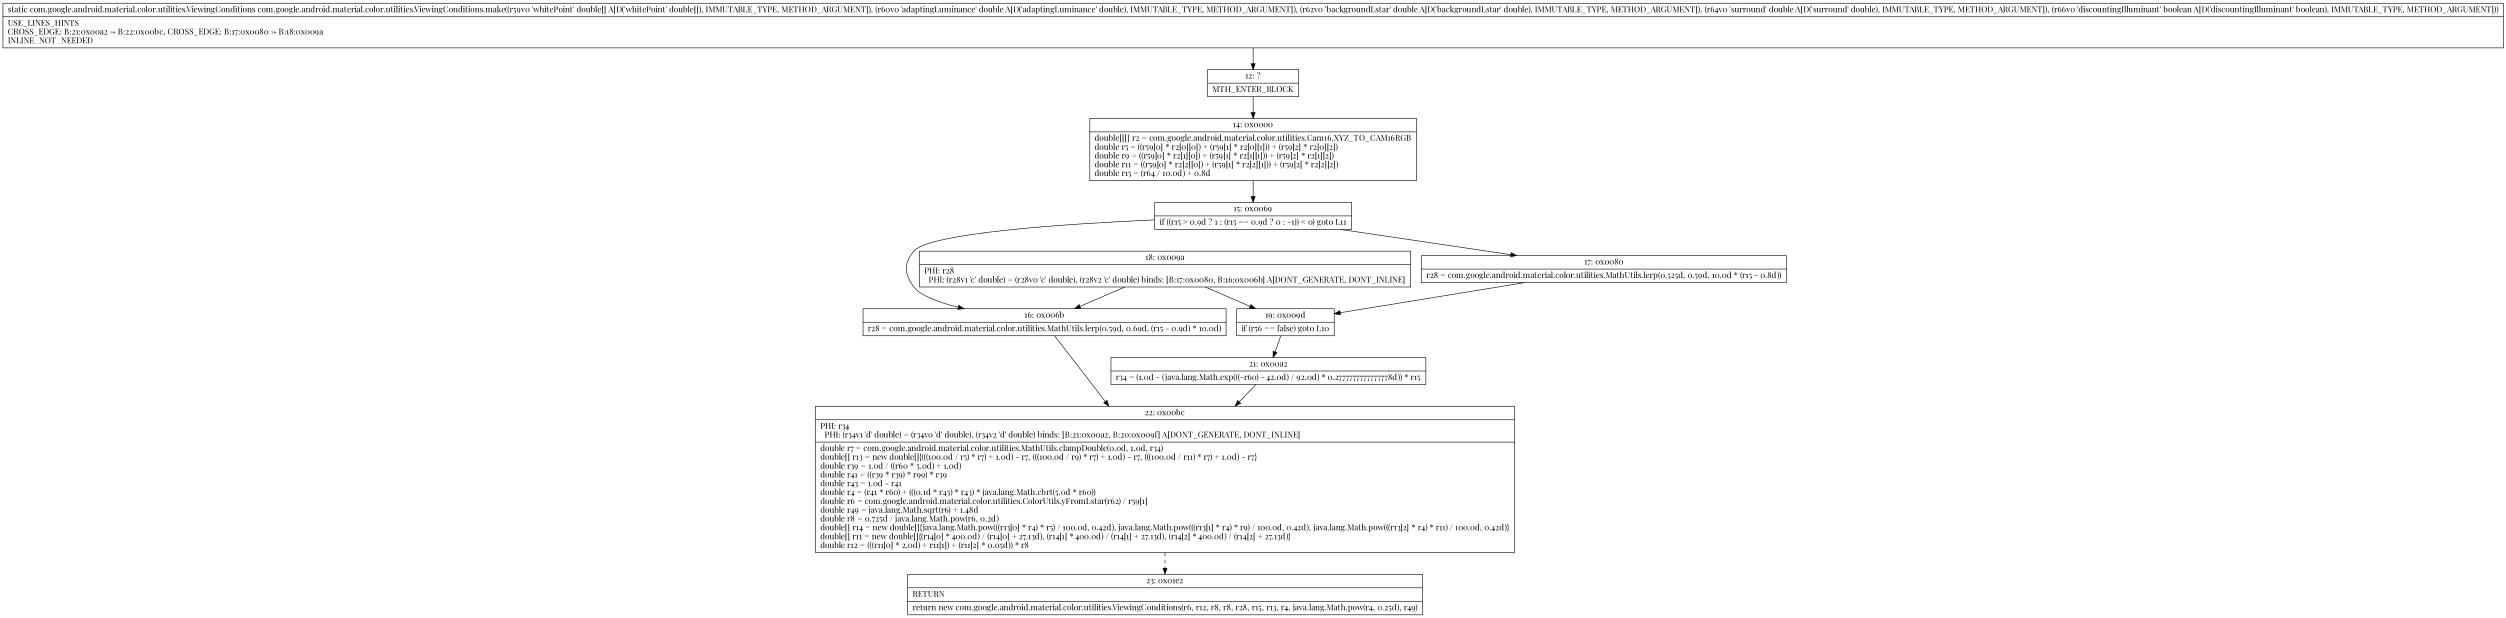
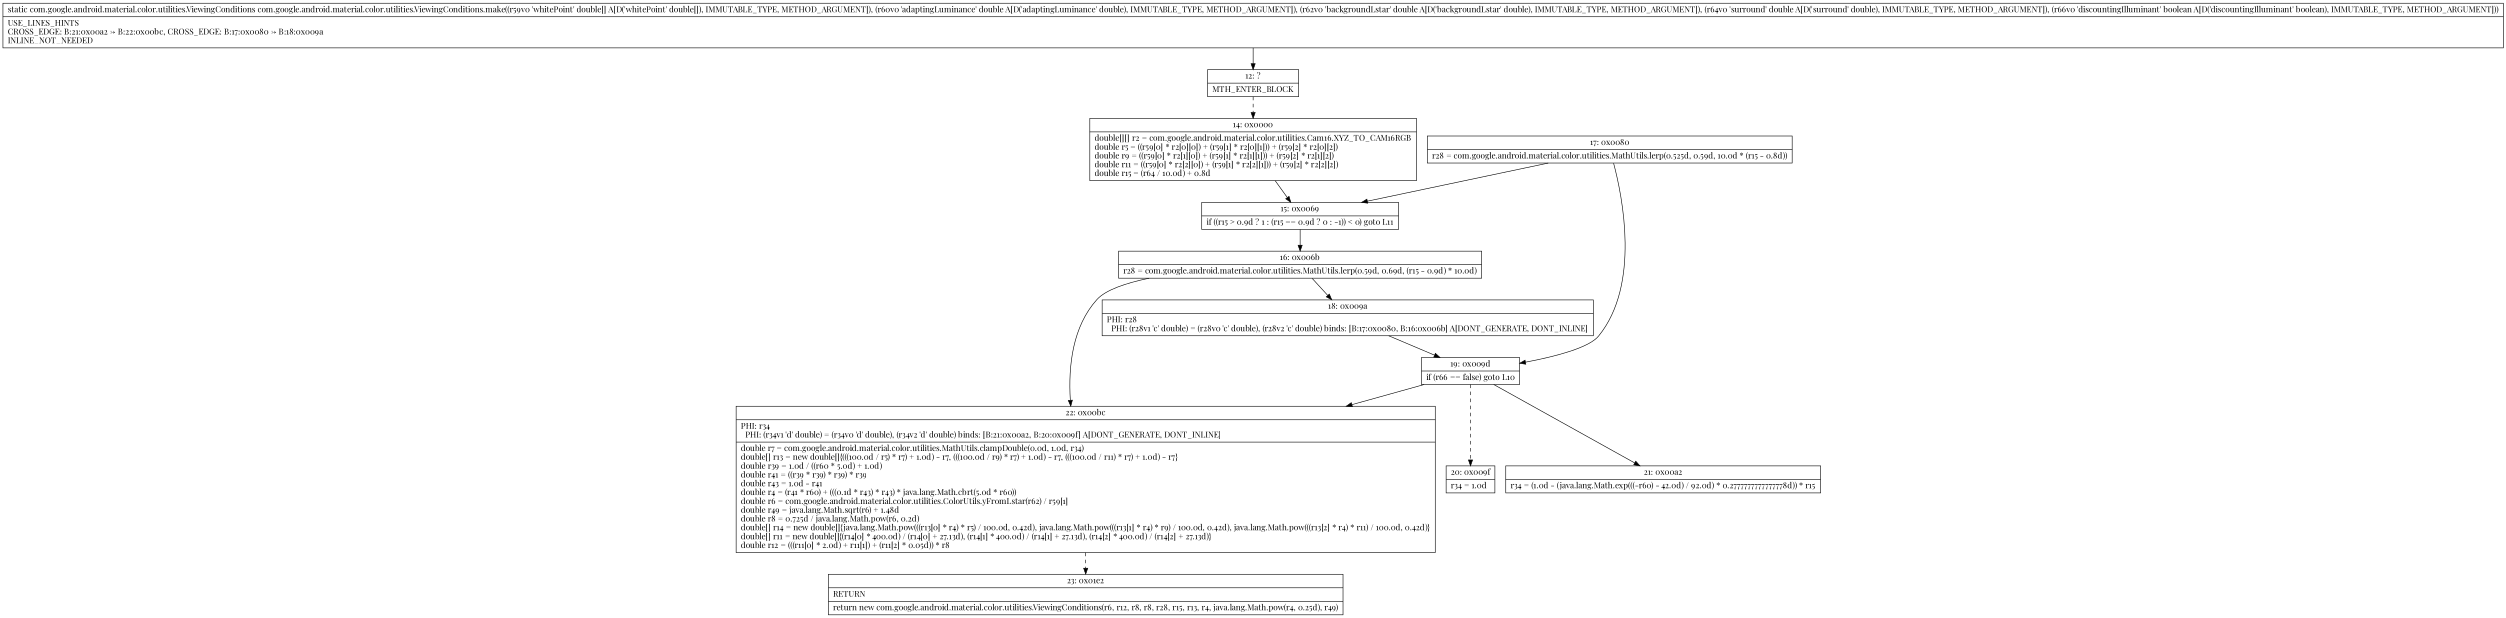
(1253, 105) -> (1253, 105)
(1426, 242) -> (1458, 182)
(1102, 297) -> (1320, 287)
(1285, 329) -> (1471, 377)
(1248, 393) -> (1388, 395)
(884, 475) -> (804, 475)
none -> (1471, 479)
